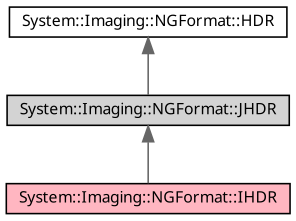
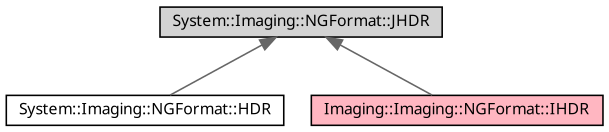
(148, 74) -> (216, 70)
(148, 199) -> (457, 110)
